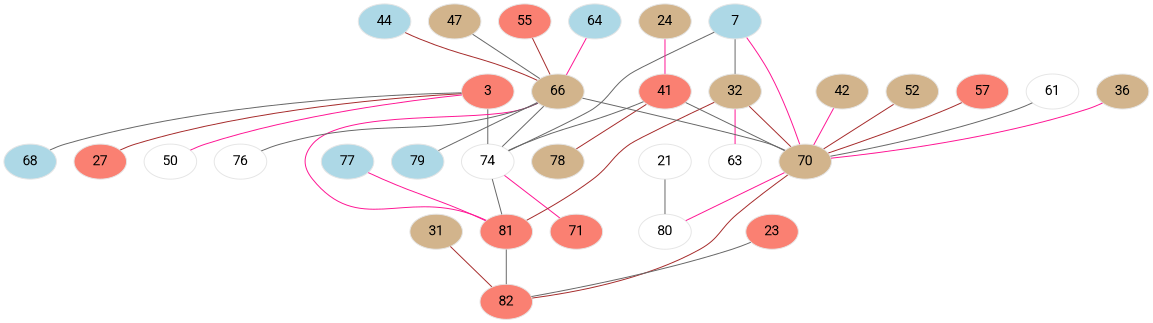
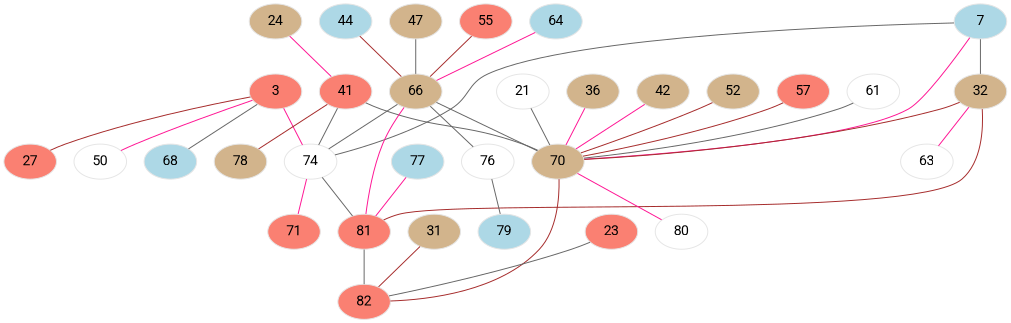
(495, 123) -> (496, 197)
(488, 134) -> (290, 121)
(665, 197) -> (540, 127)
